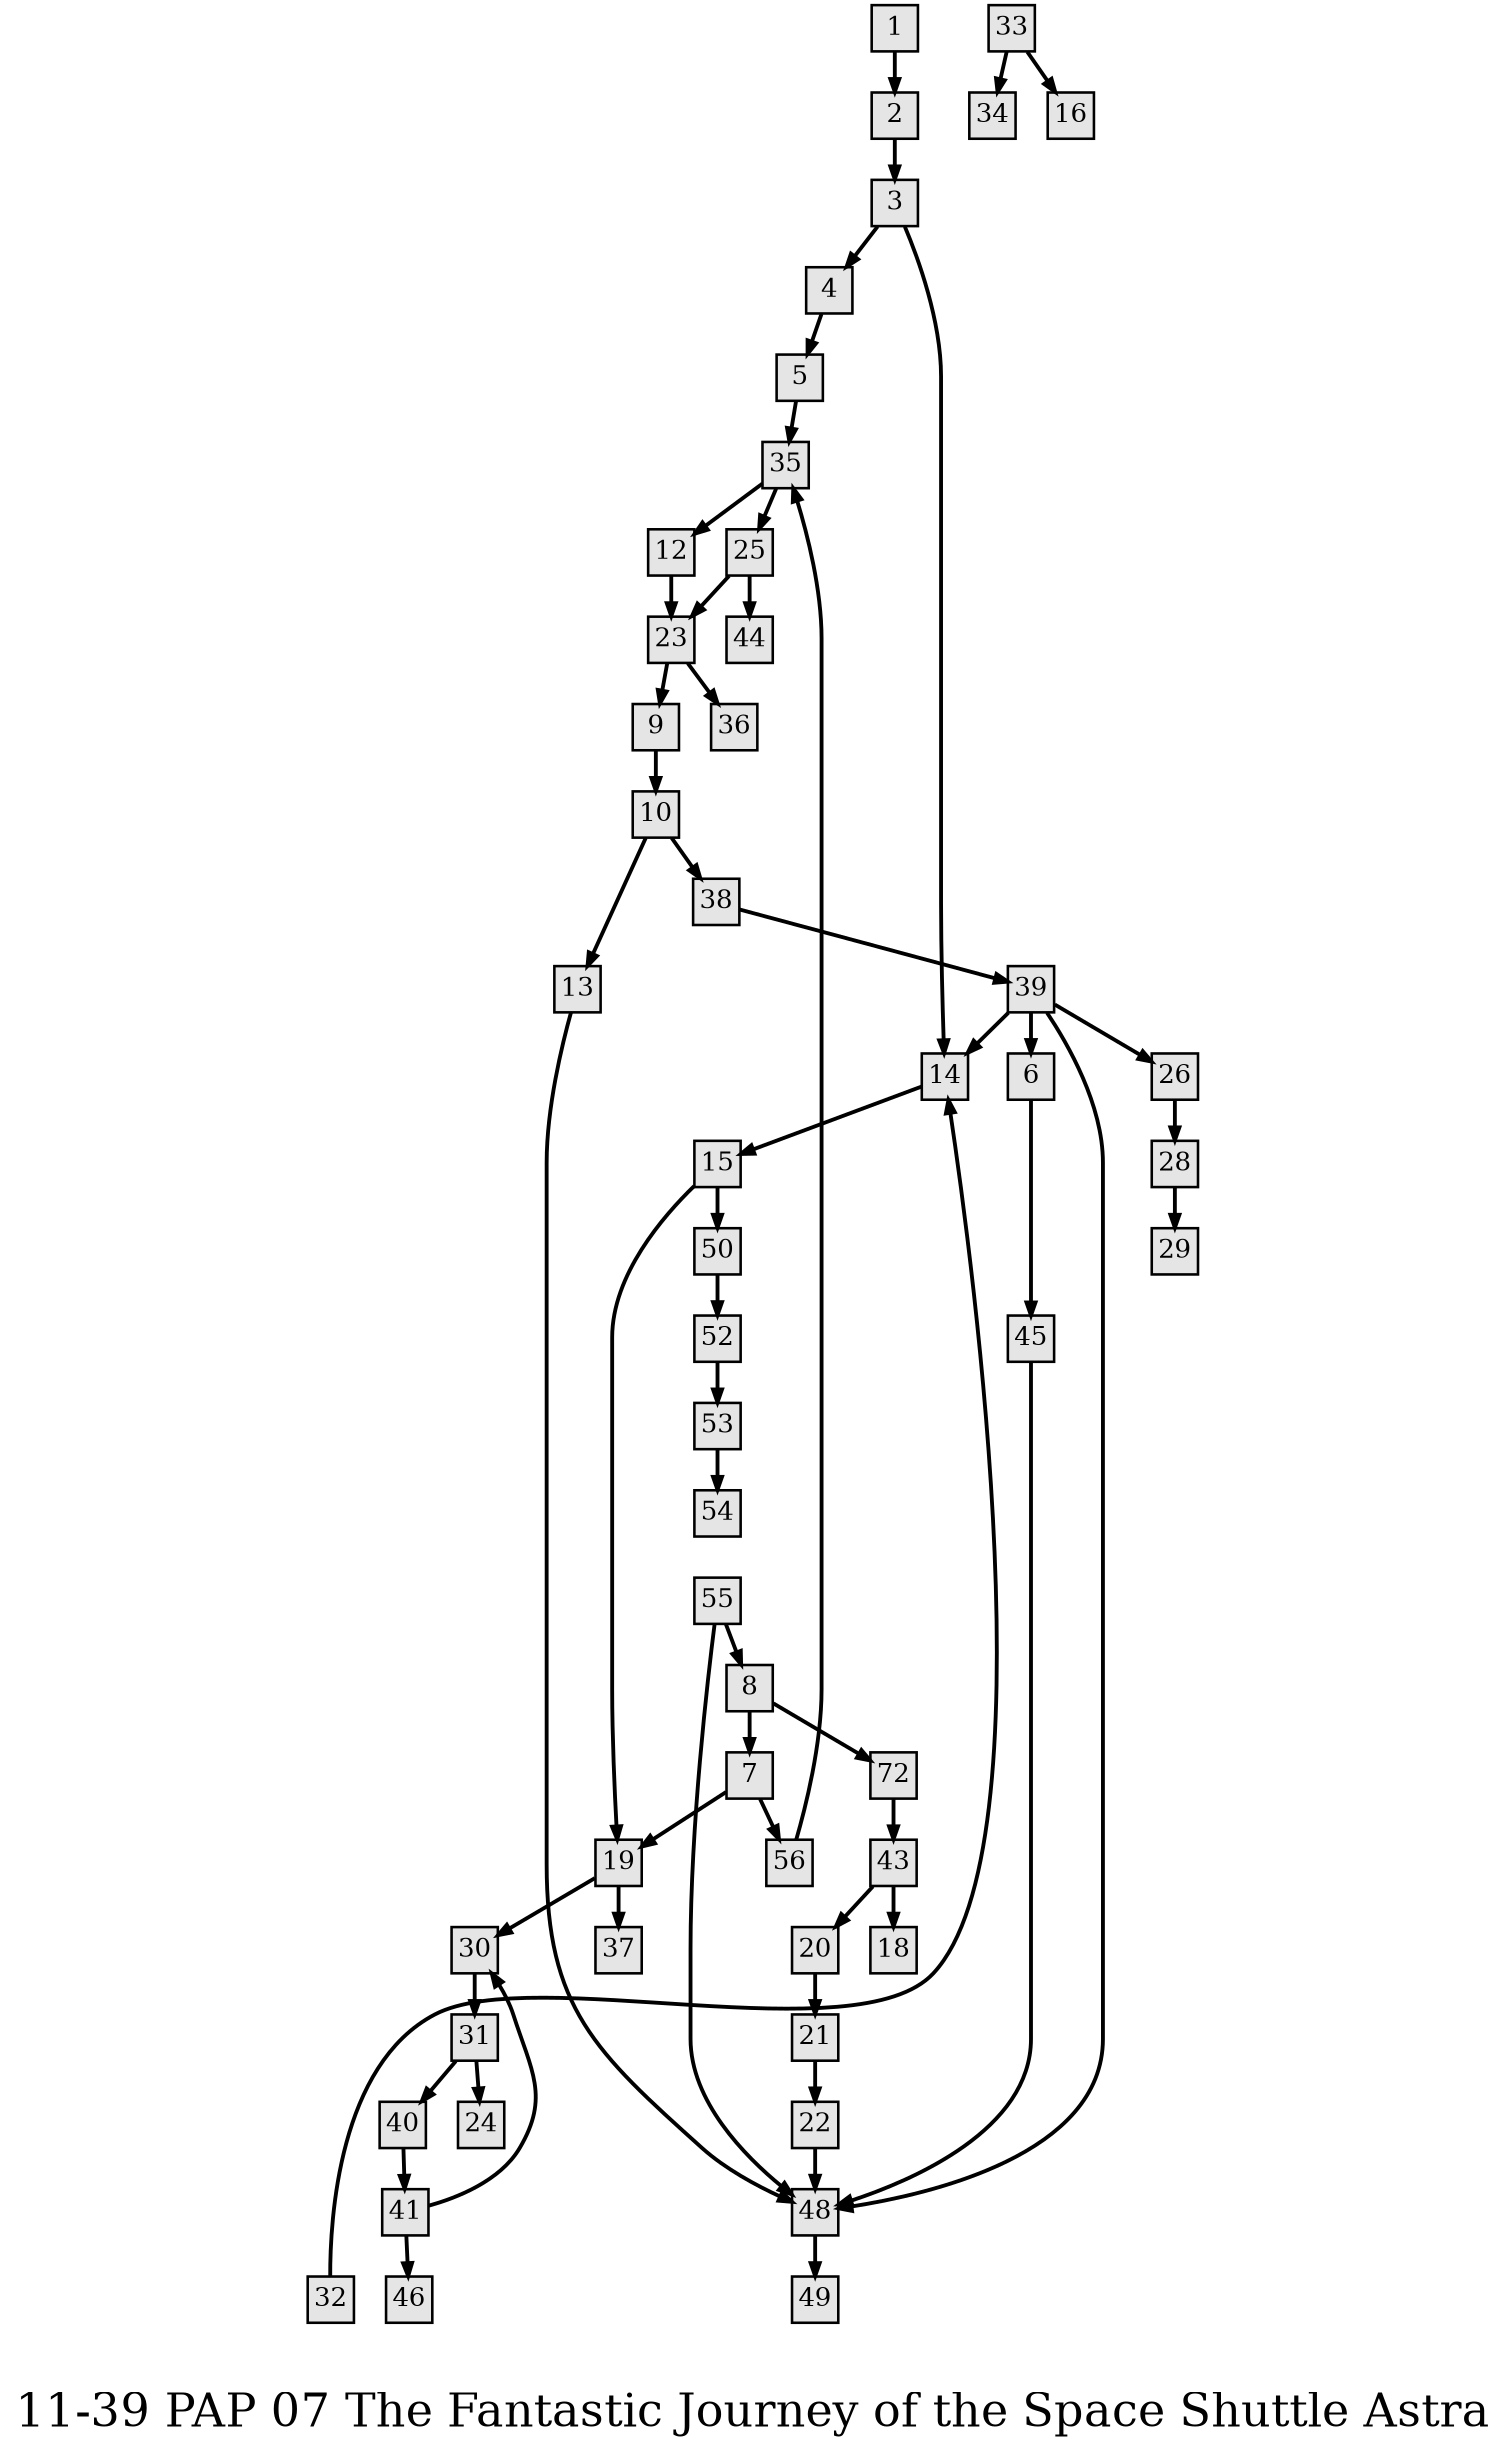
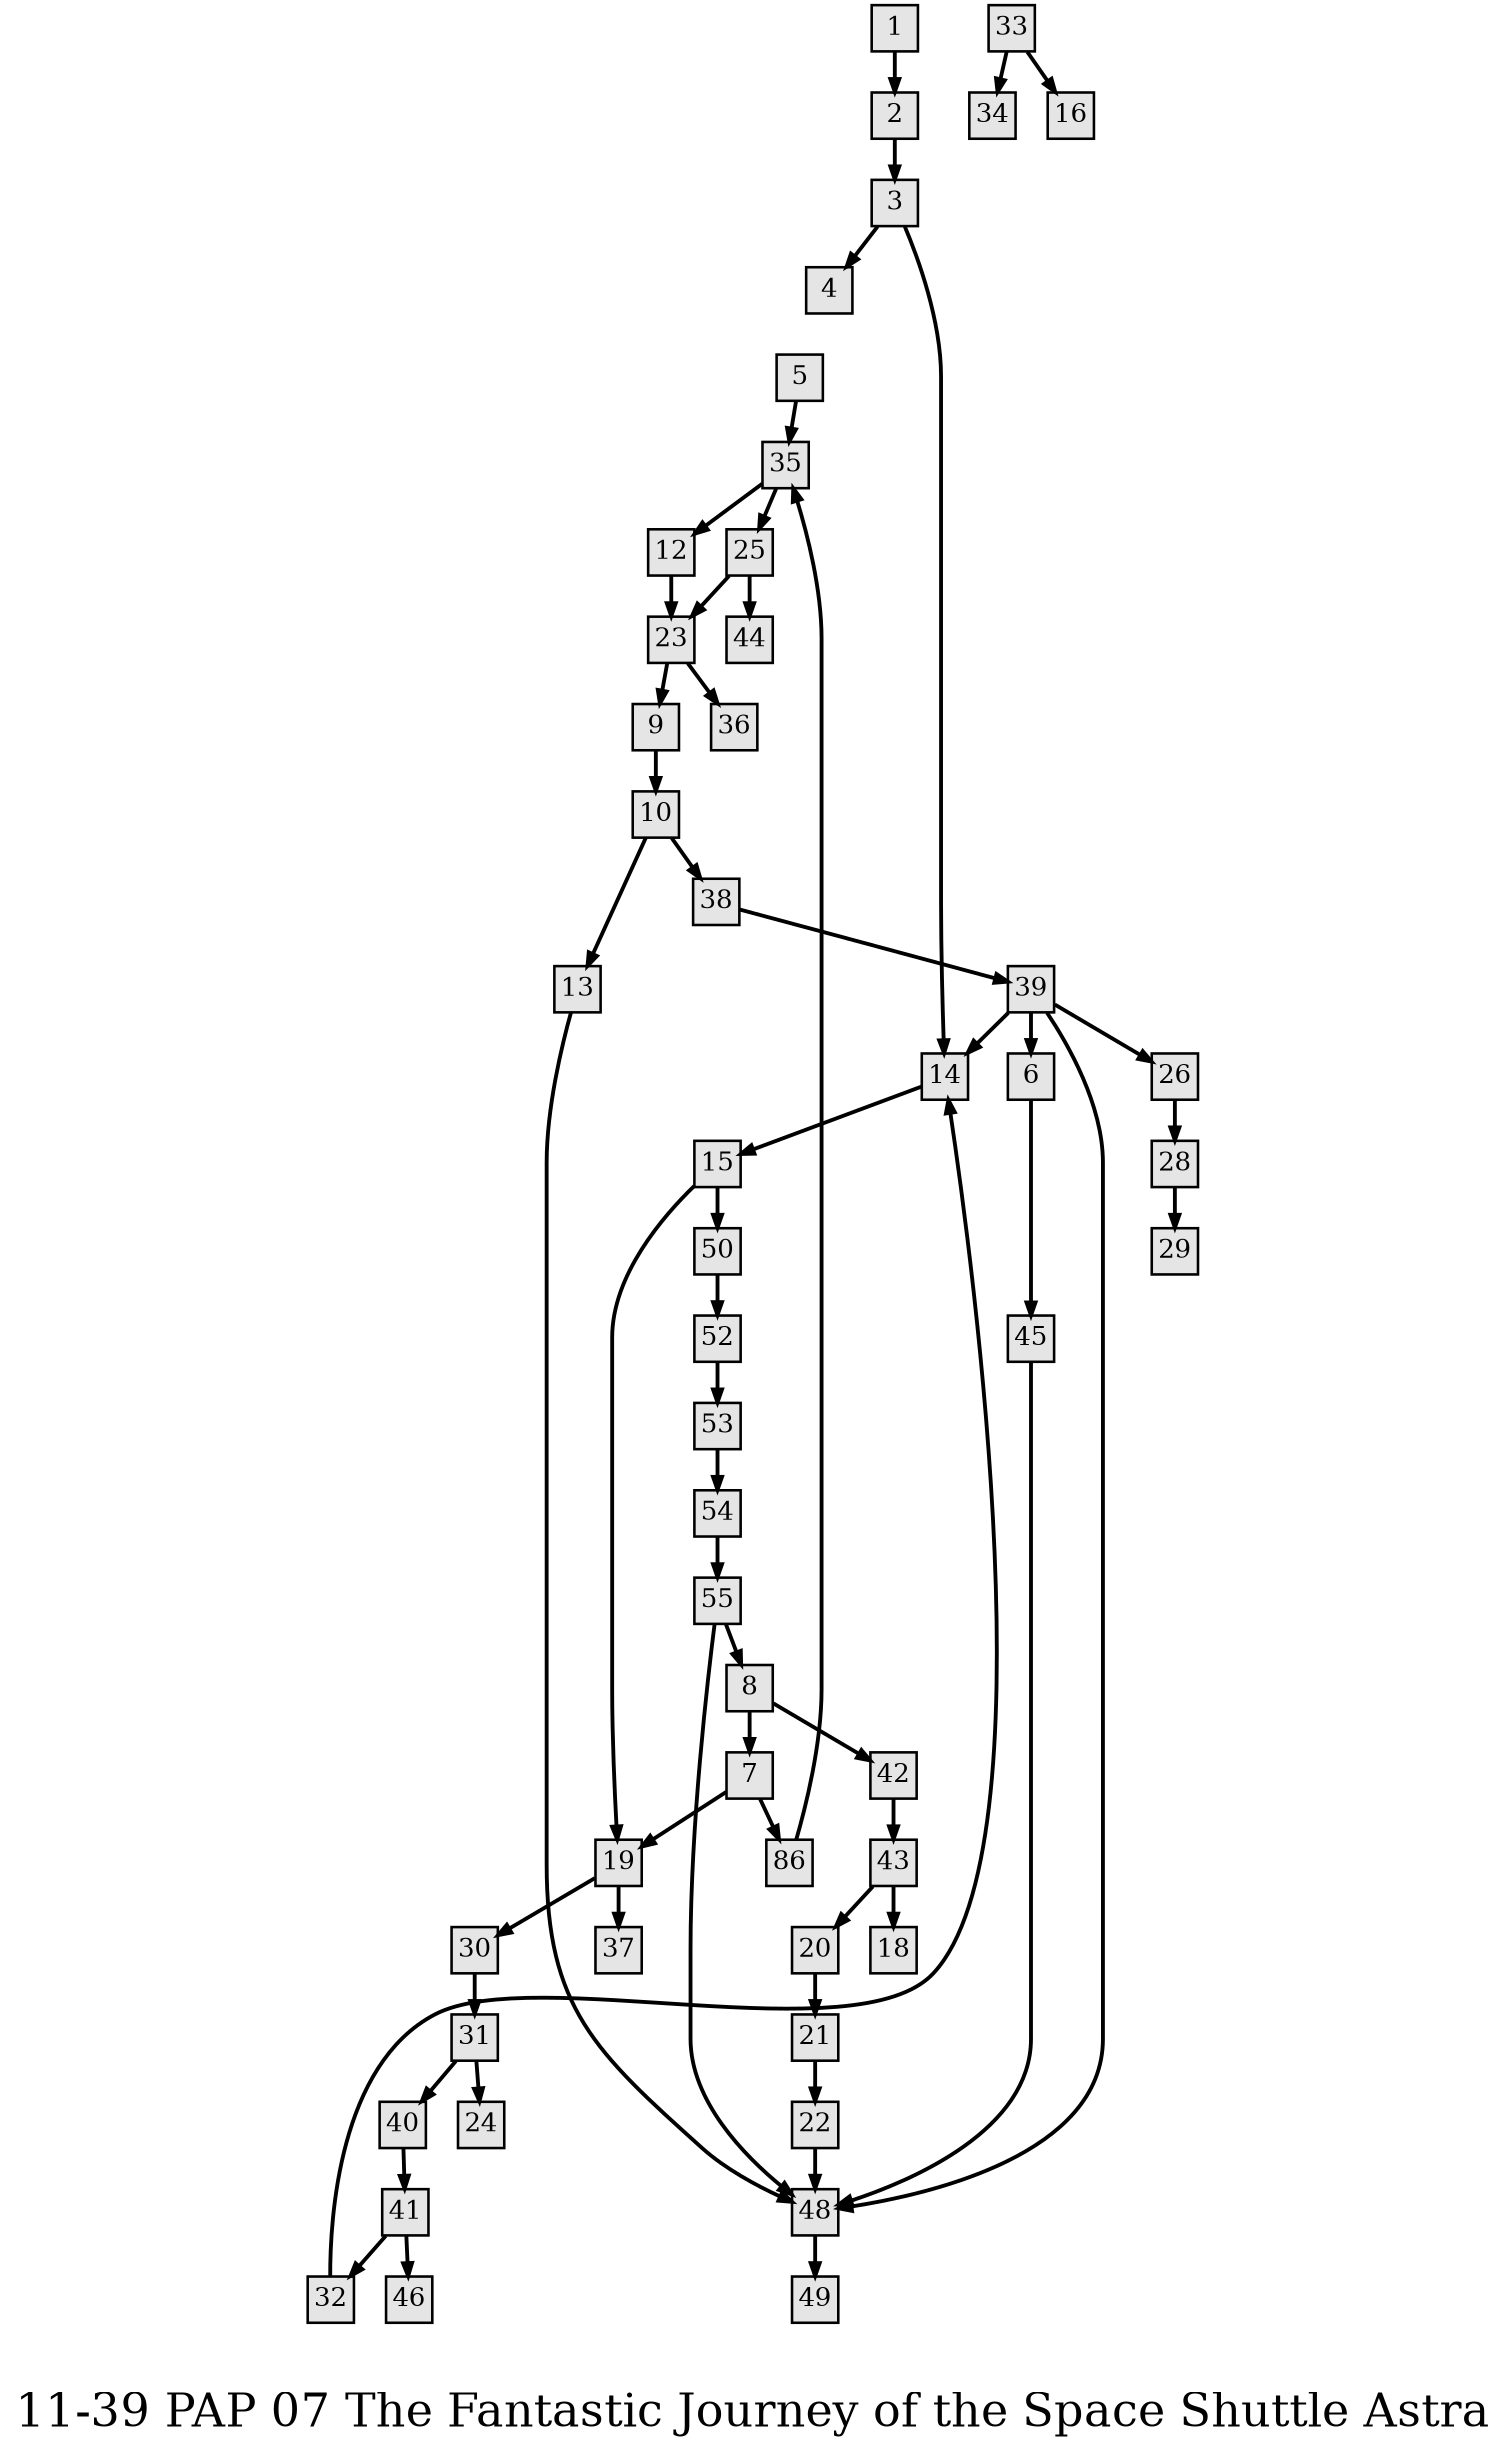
(817, 328) -> none
none -> (718, 1551)
(894, 1775) -> (894, 1775)
(789, 1863) -> (789, 1863)
(532, 2119) -> (372, 2251)
